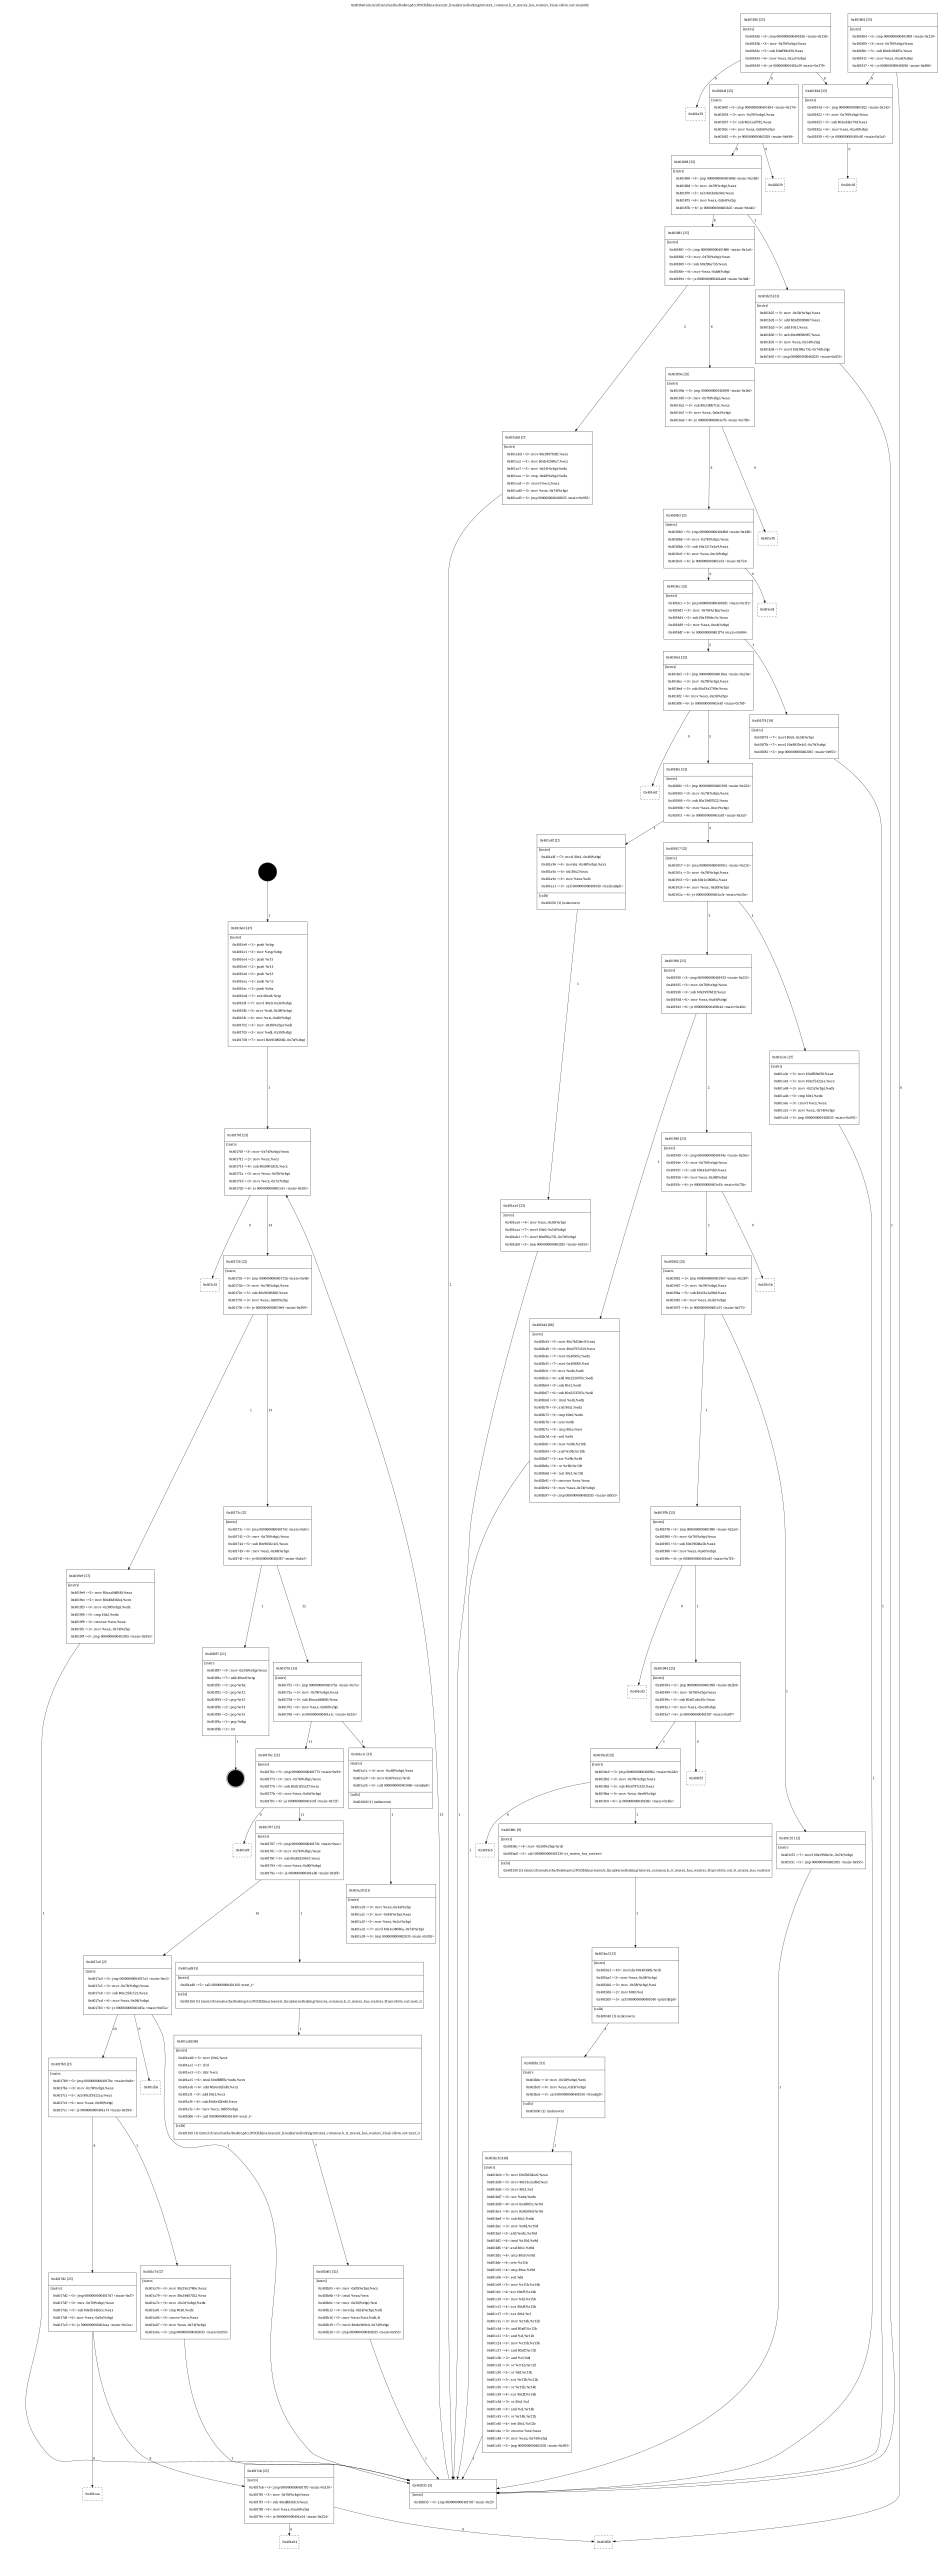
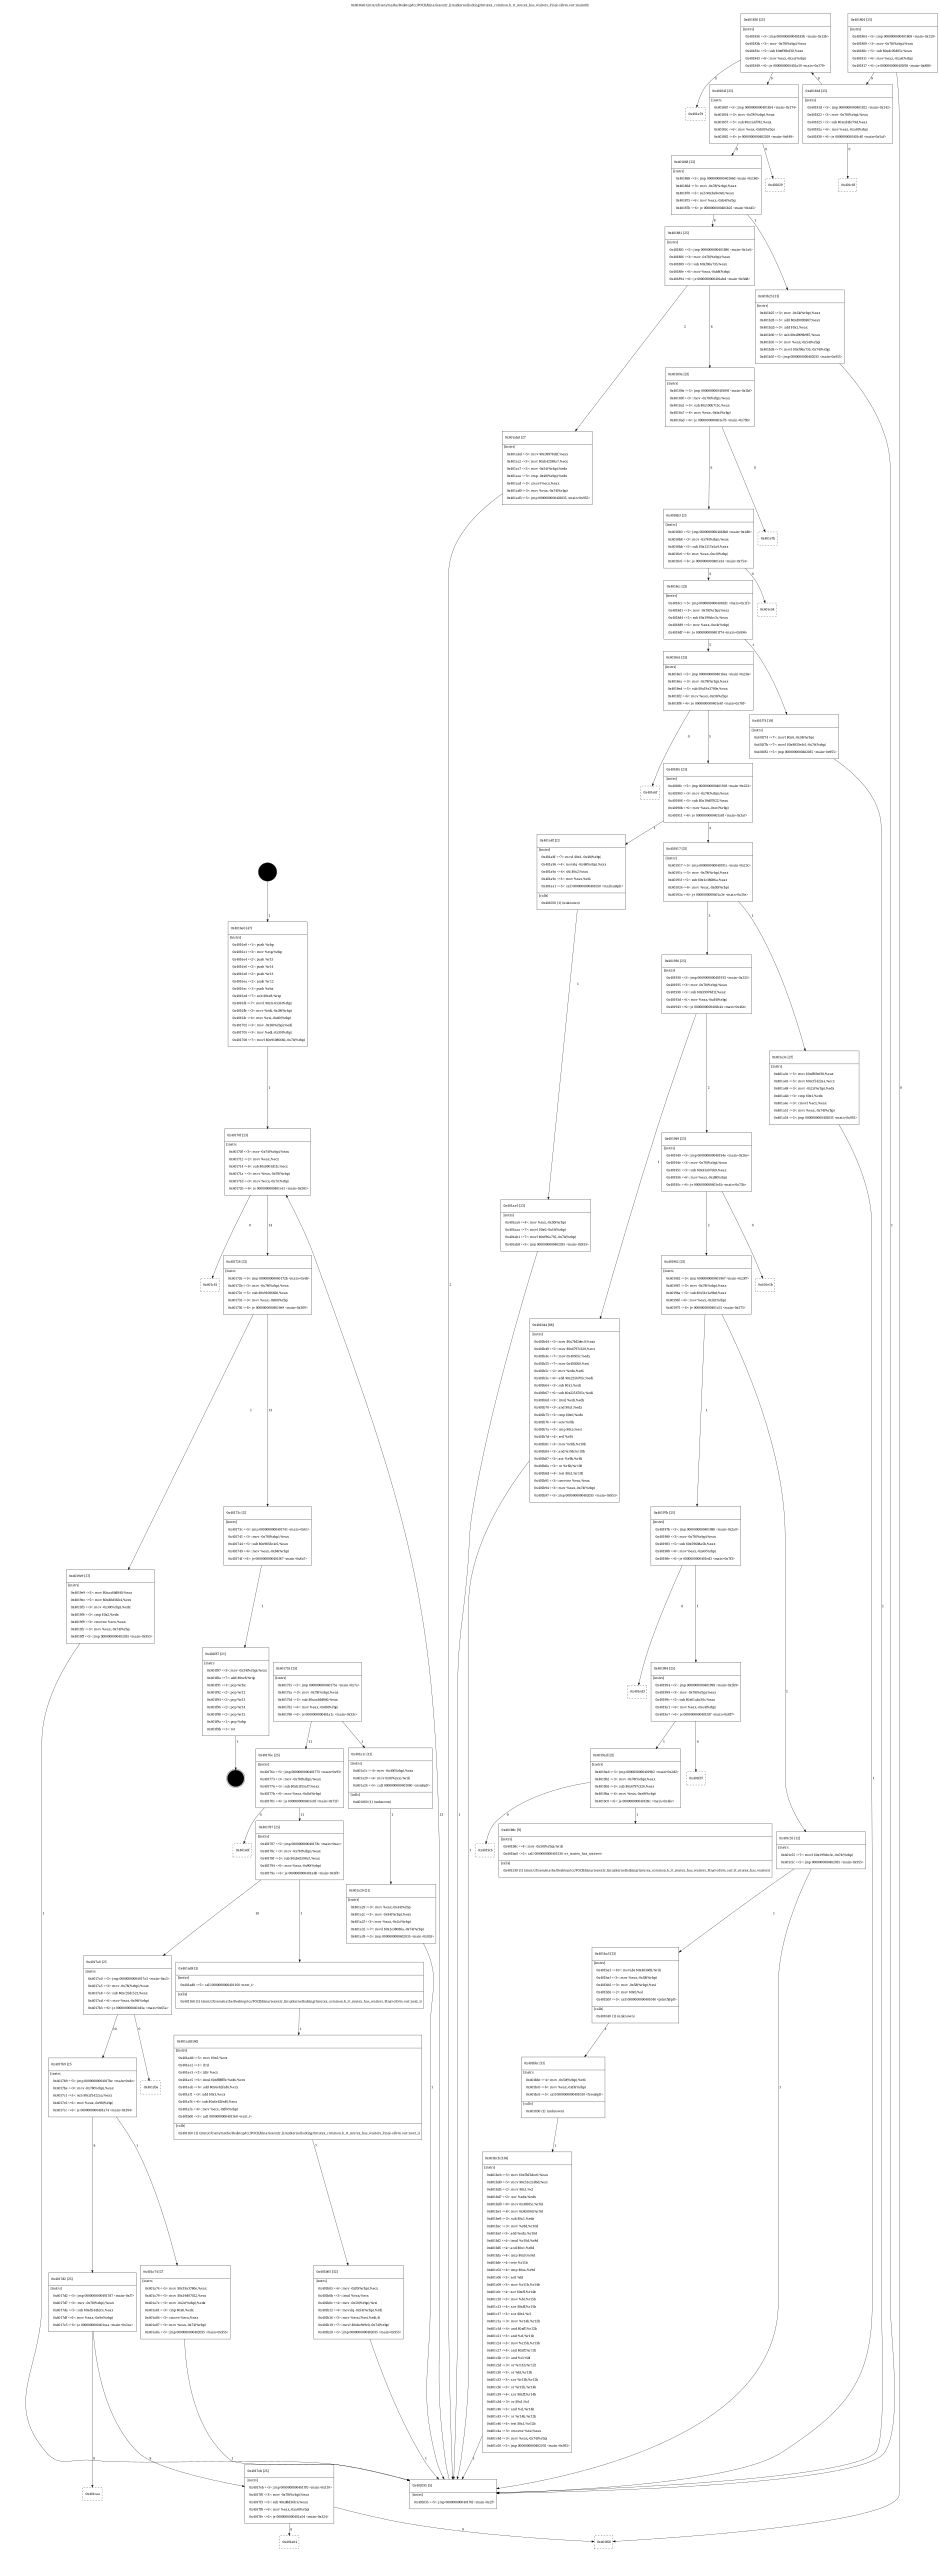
(821, 77) -> (817, 79)
(292, 1613) -> none
(635, 1911) -> (737, 1909)
(276, 2255) -> (430, 2210)
